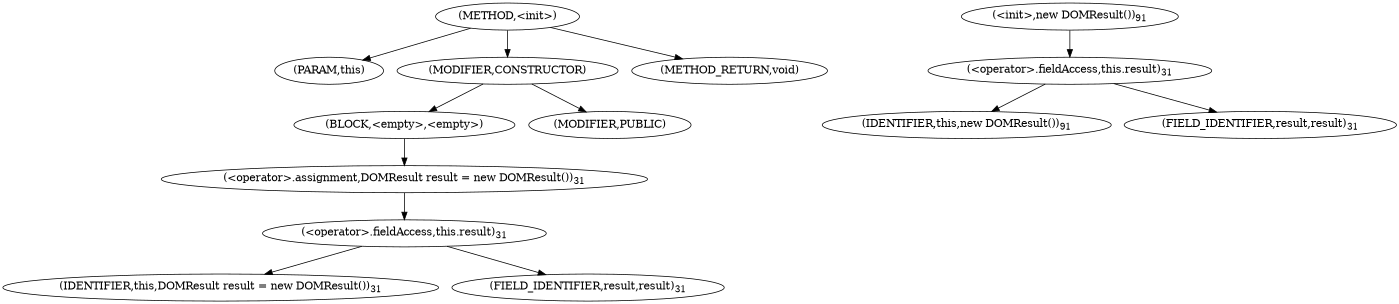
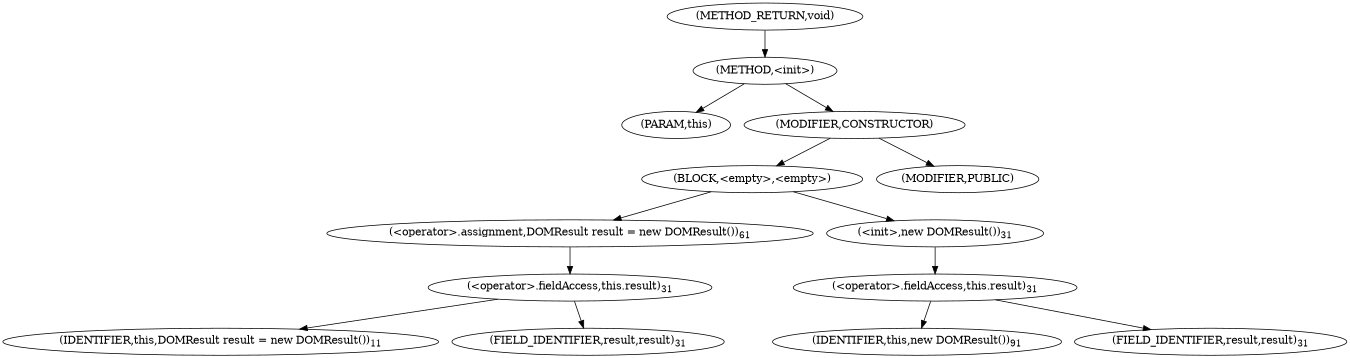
(1141, 15) -> (1007, 232)
(613, 42) -> (765, 40)
(579, 178) -> (745, 232)
none -> (840, 205)
(376, 286) -> (376, 341)
